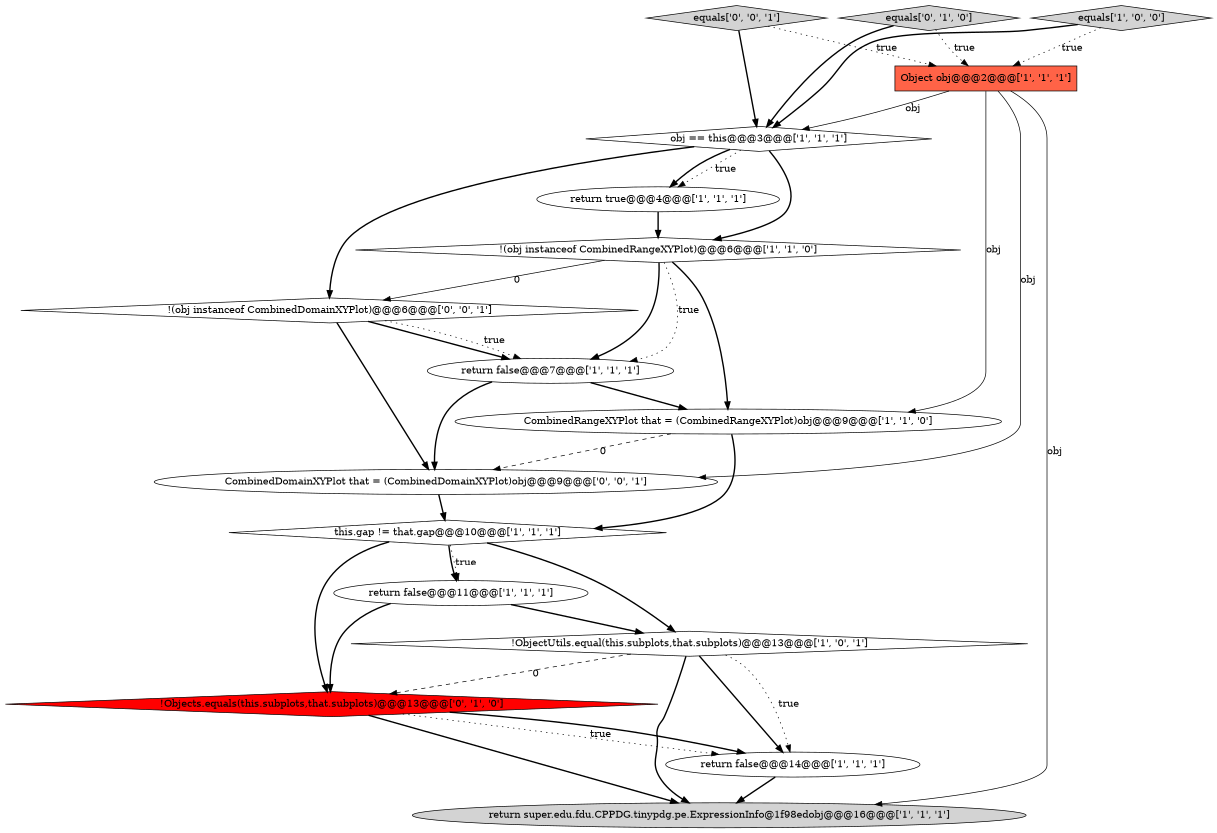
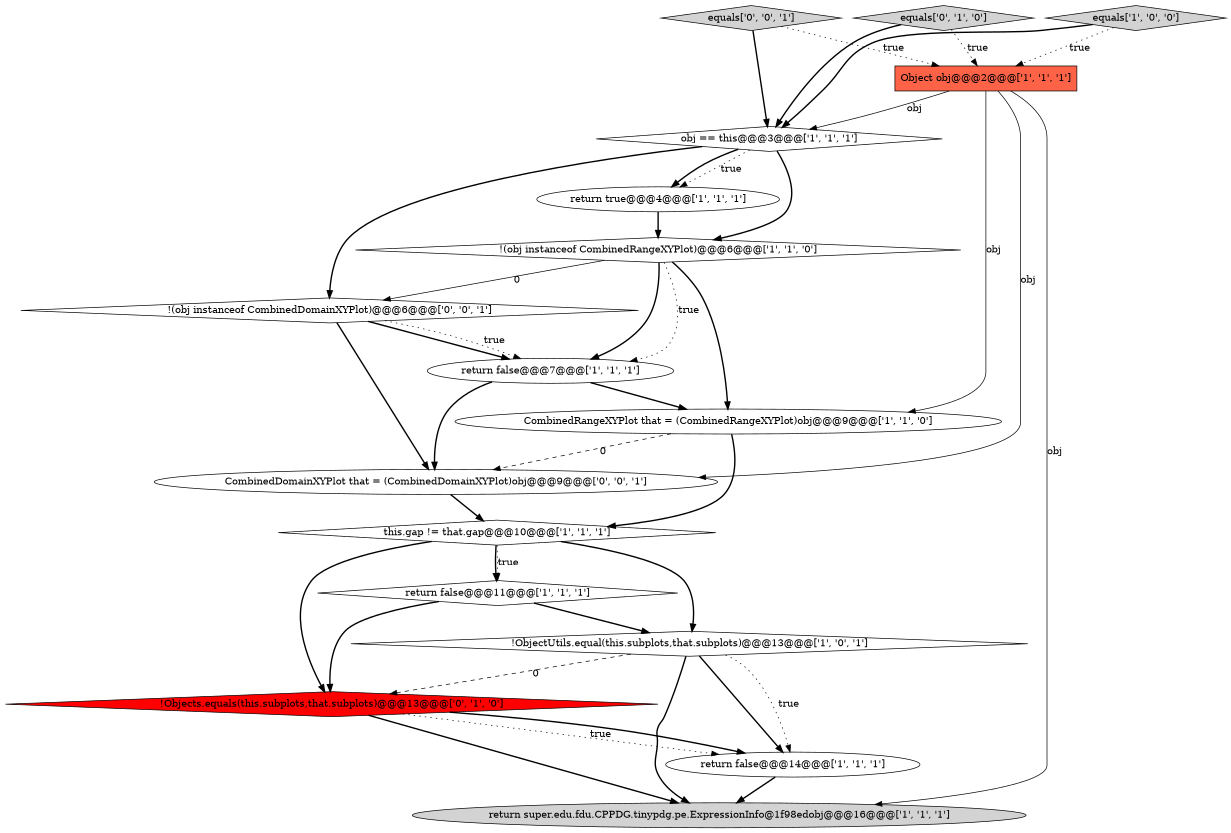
(461, 593) -> (498, 593)
